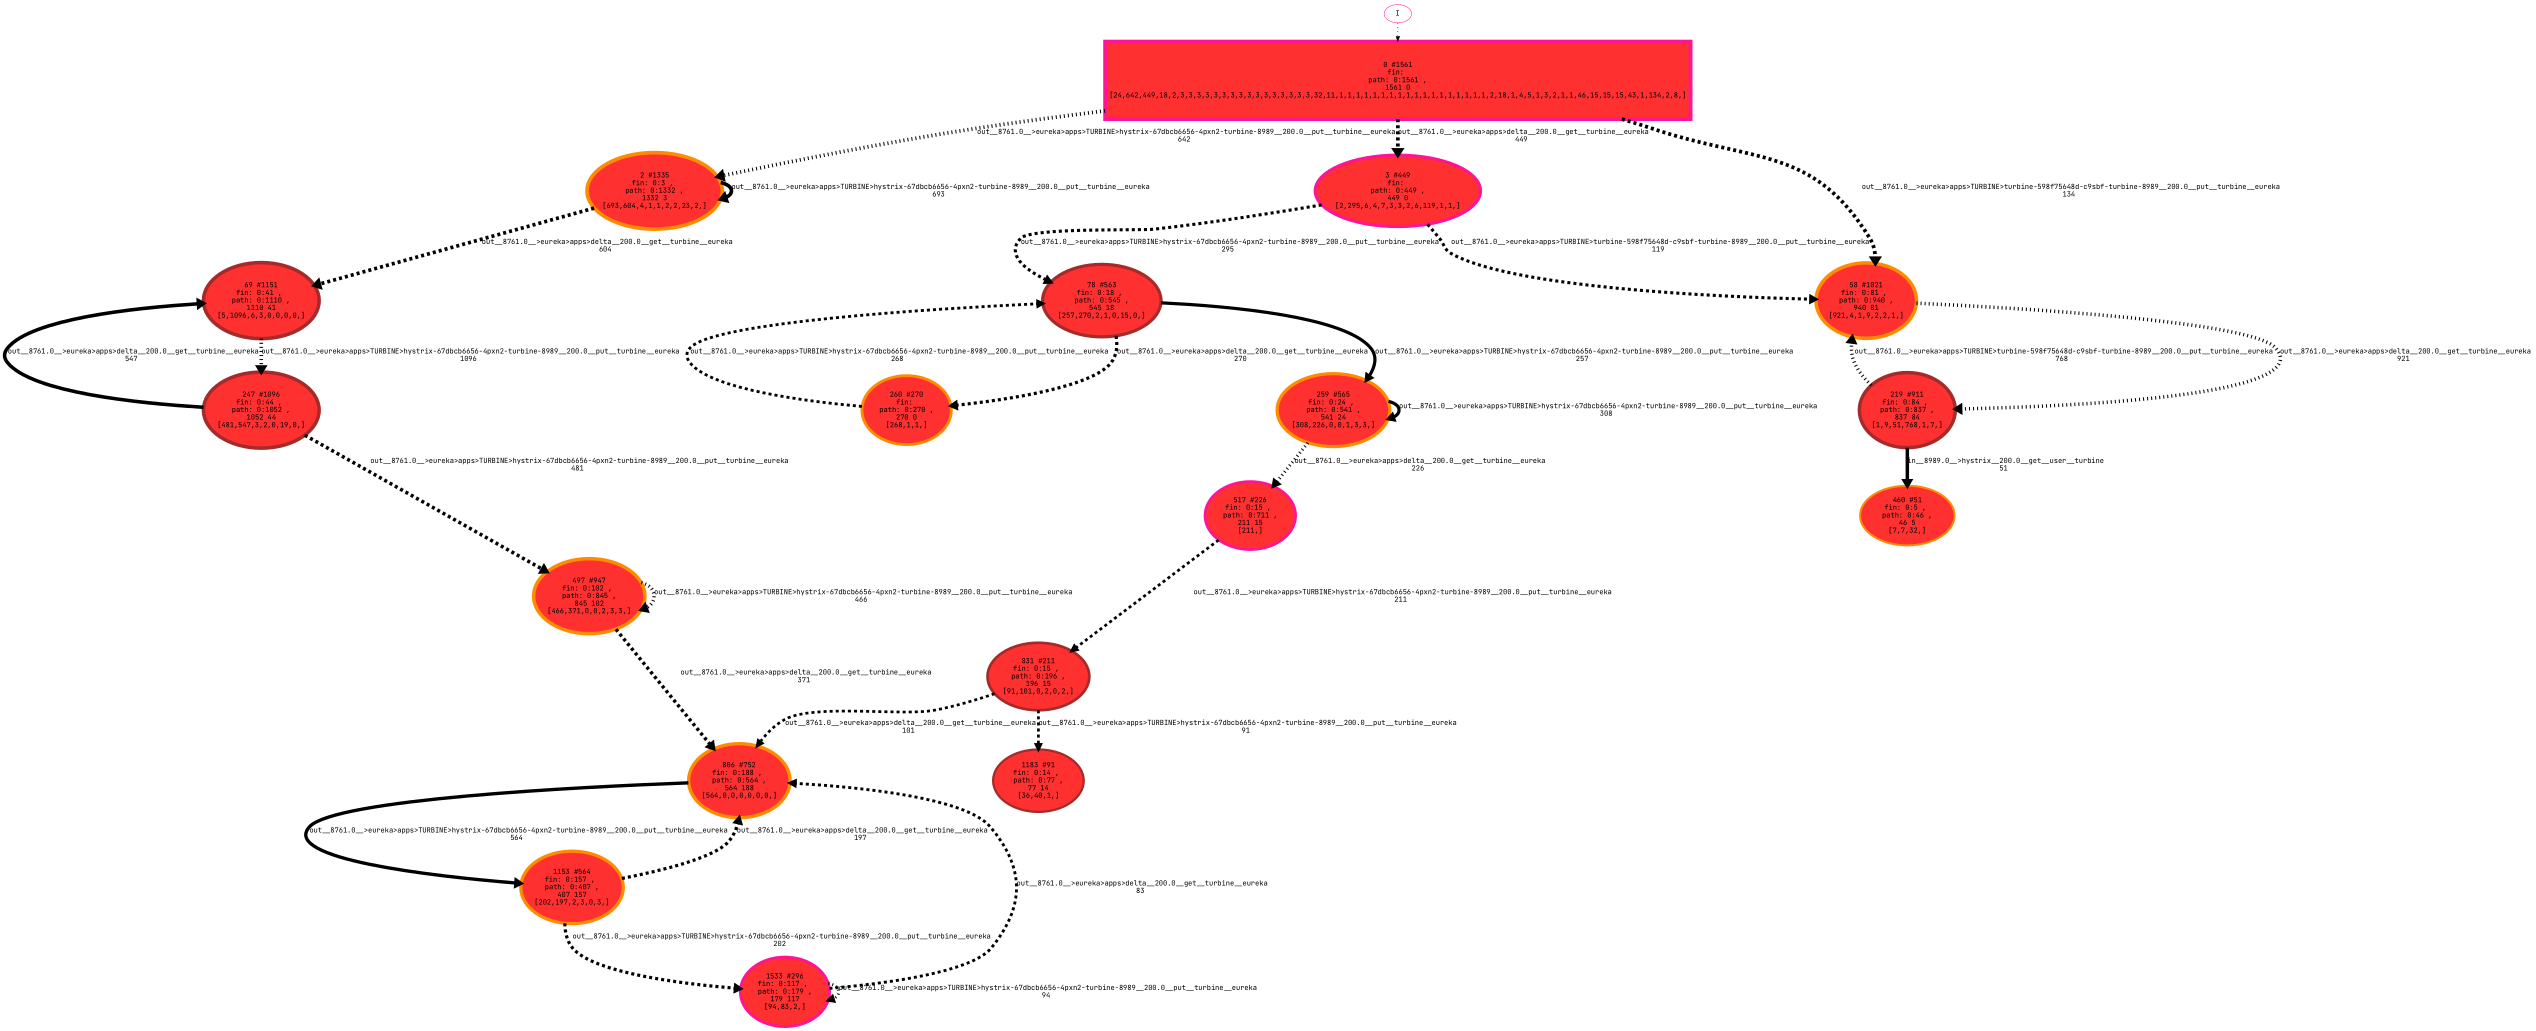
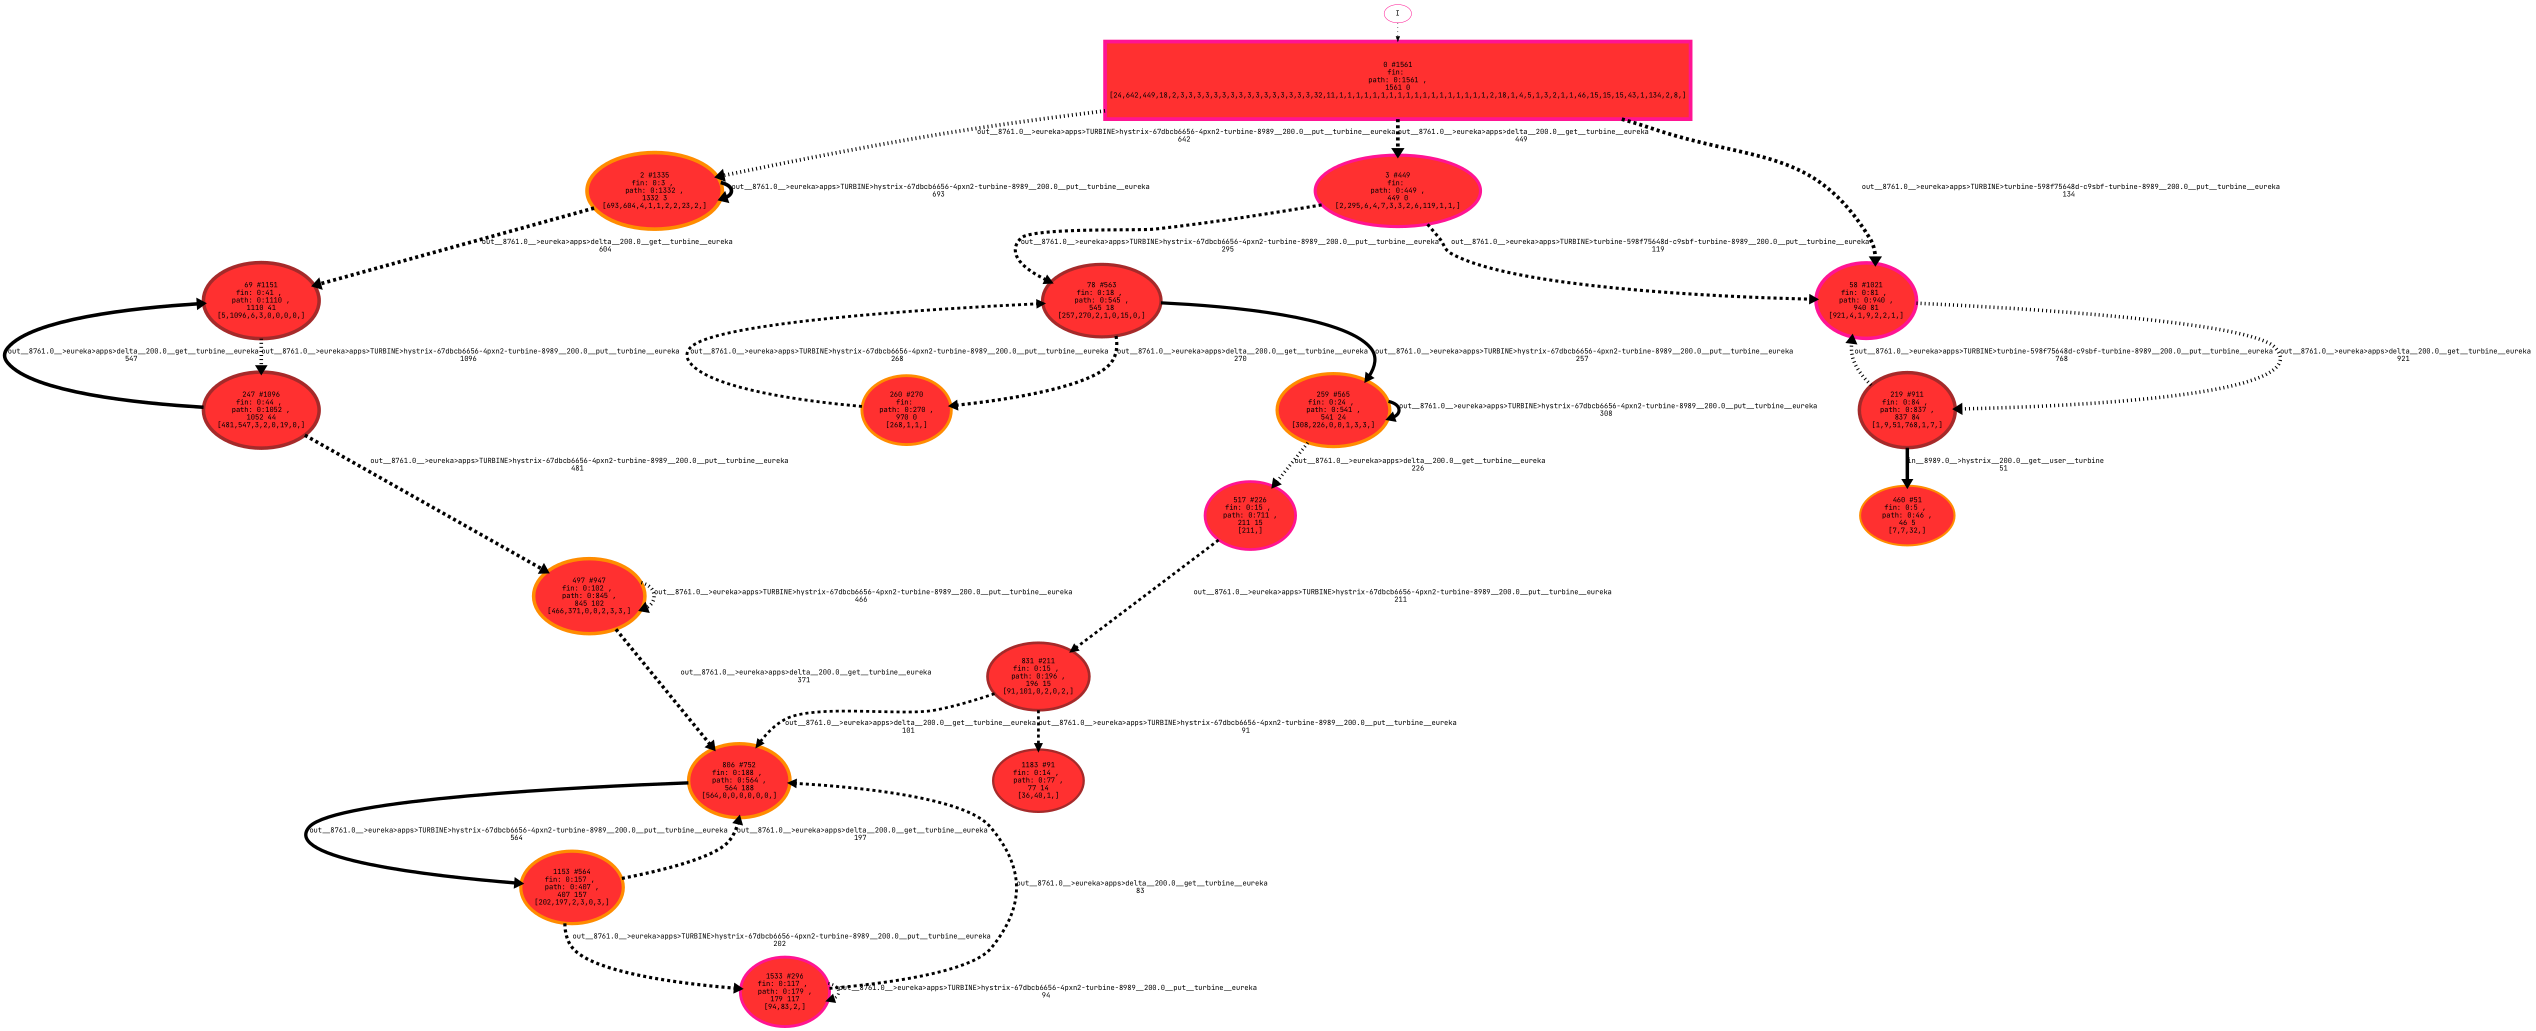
(1866, 301) -> (1866, 301)
(907, 410) -> (907, 410)
